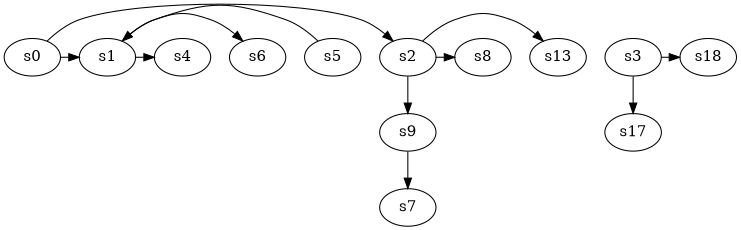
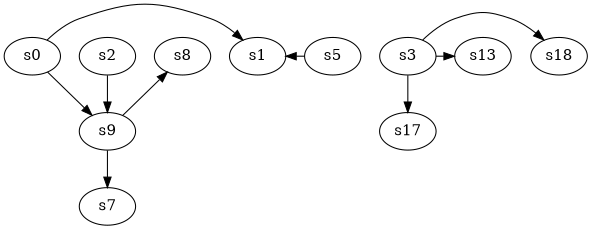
(179, 5) -> (66, 90)
(477, 14) -> (440, 56)
(183, 57) -> none
(258, 57) -> none
(440, 57) -> (141, 97)
